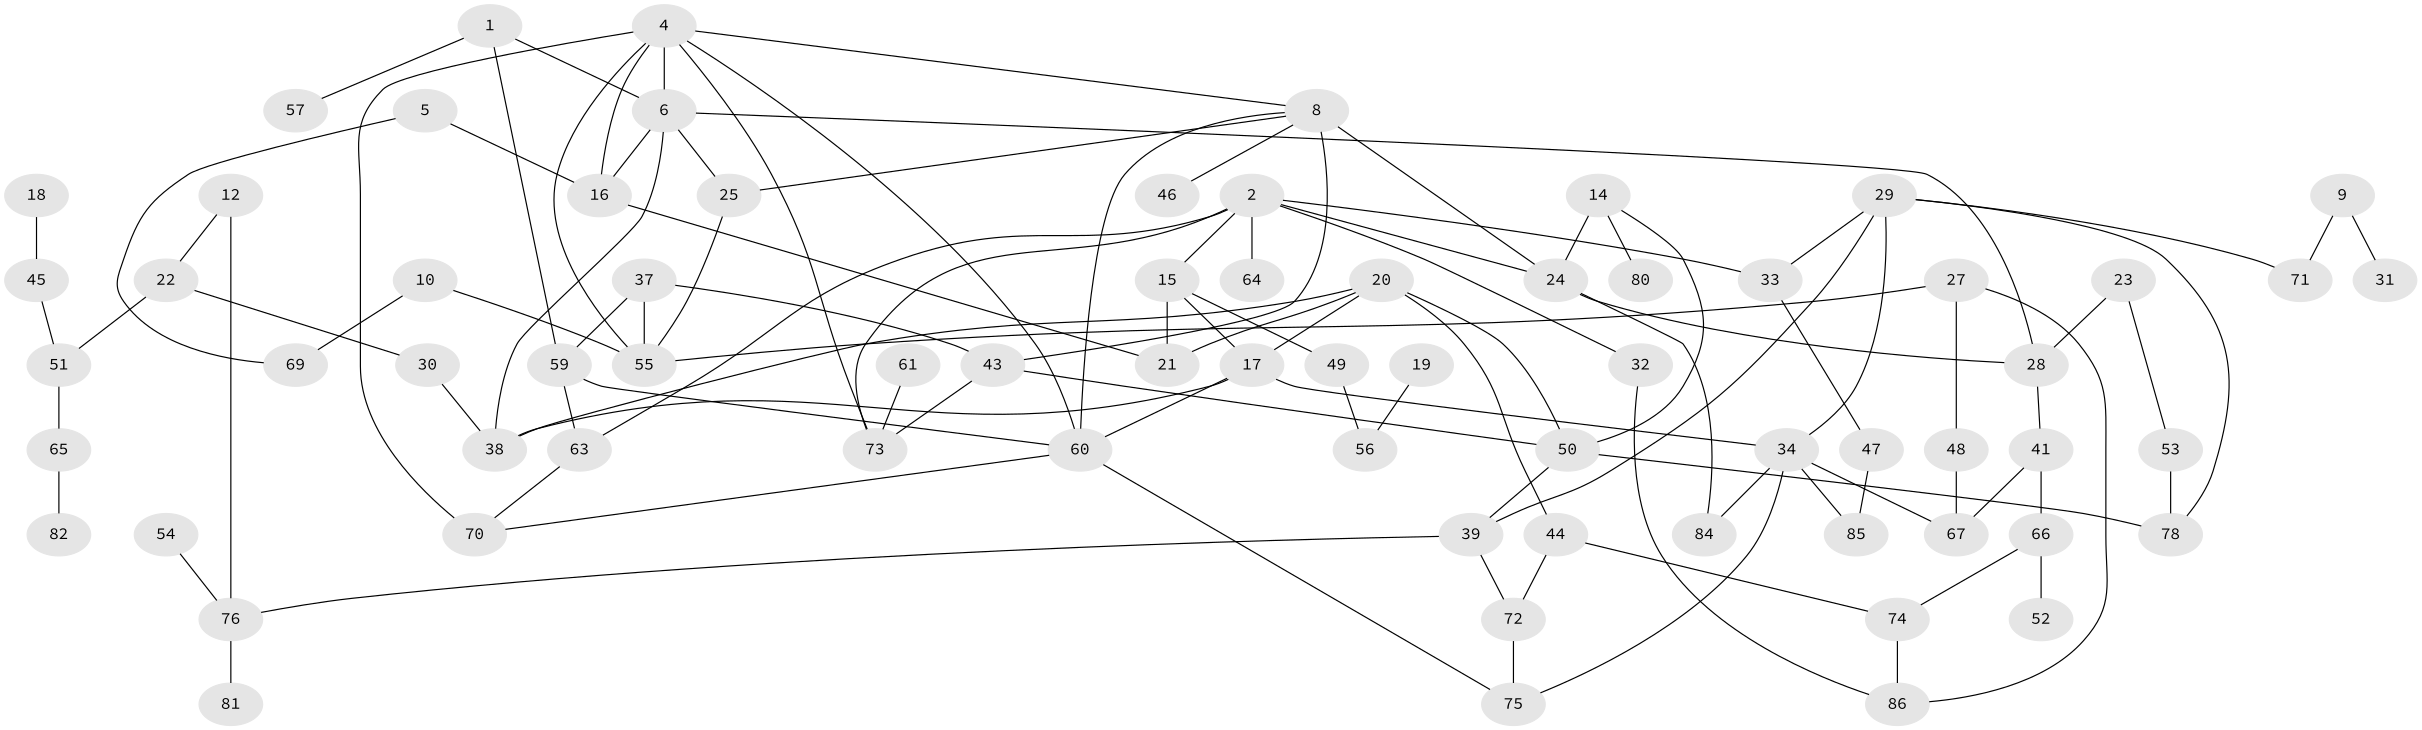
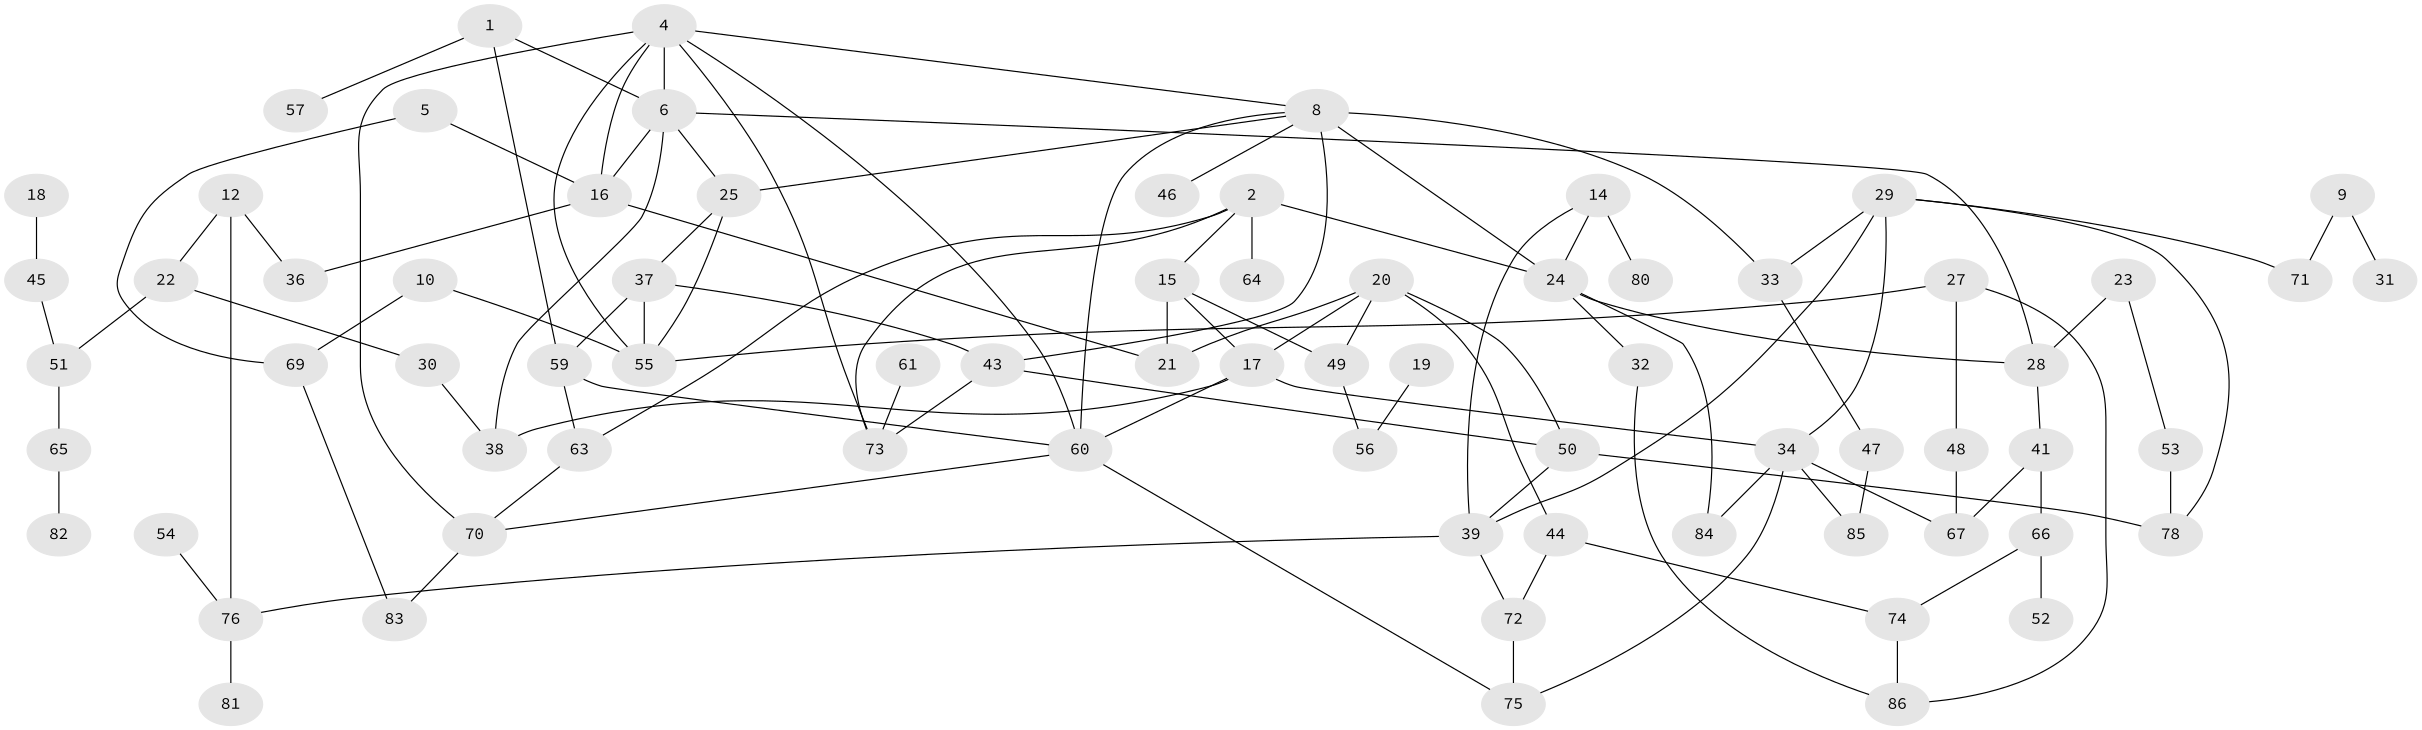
(1513, 231) -> (1546, 142)
none -> (687, 238)
(1451, 272) -> (1601, 325)
none -> (296, 280)
(952, 331) -> (1362, 318)
(1703, 336) -> (1481, 344)
none -> (395, 620)
